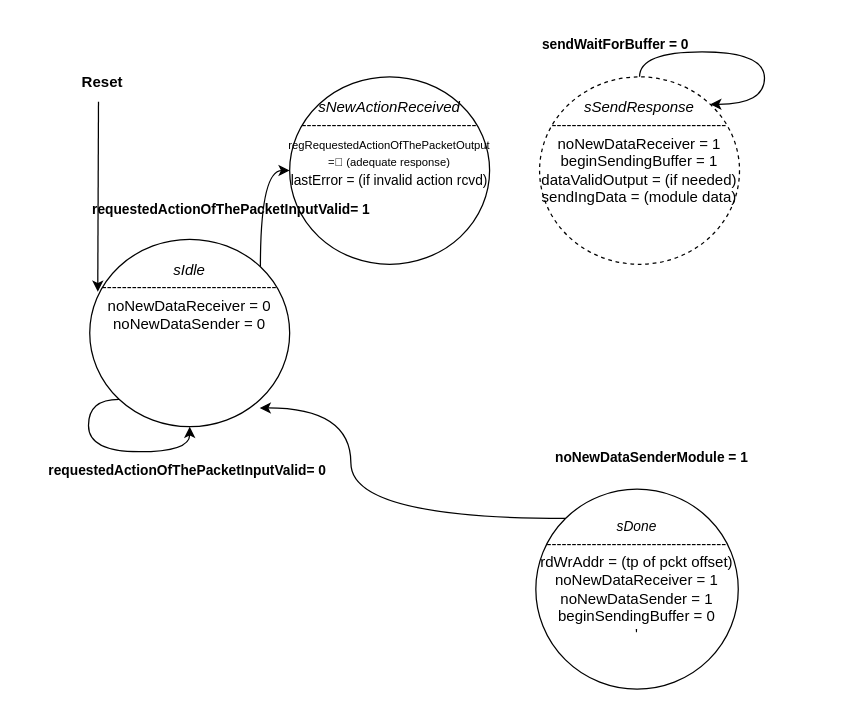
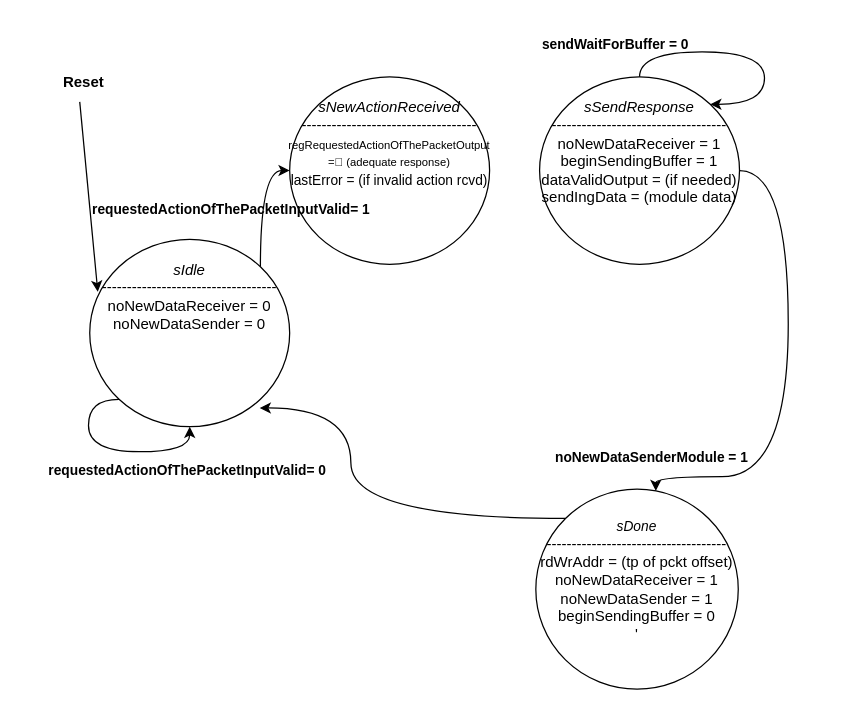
(117, 83) -> (98, 83)
(639, 171) -> (639, 171)
none -> (787, 360)
